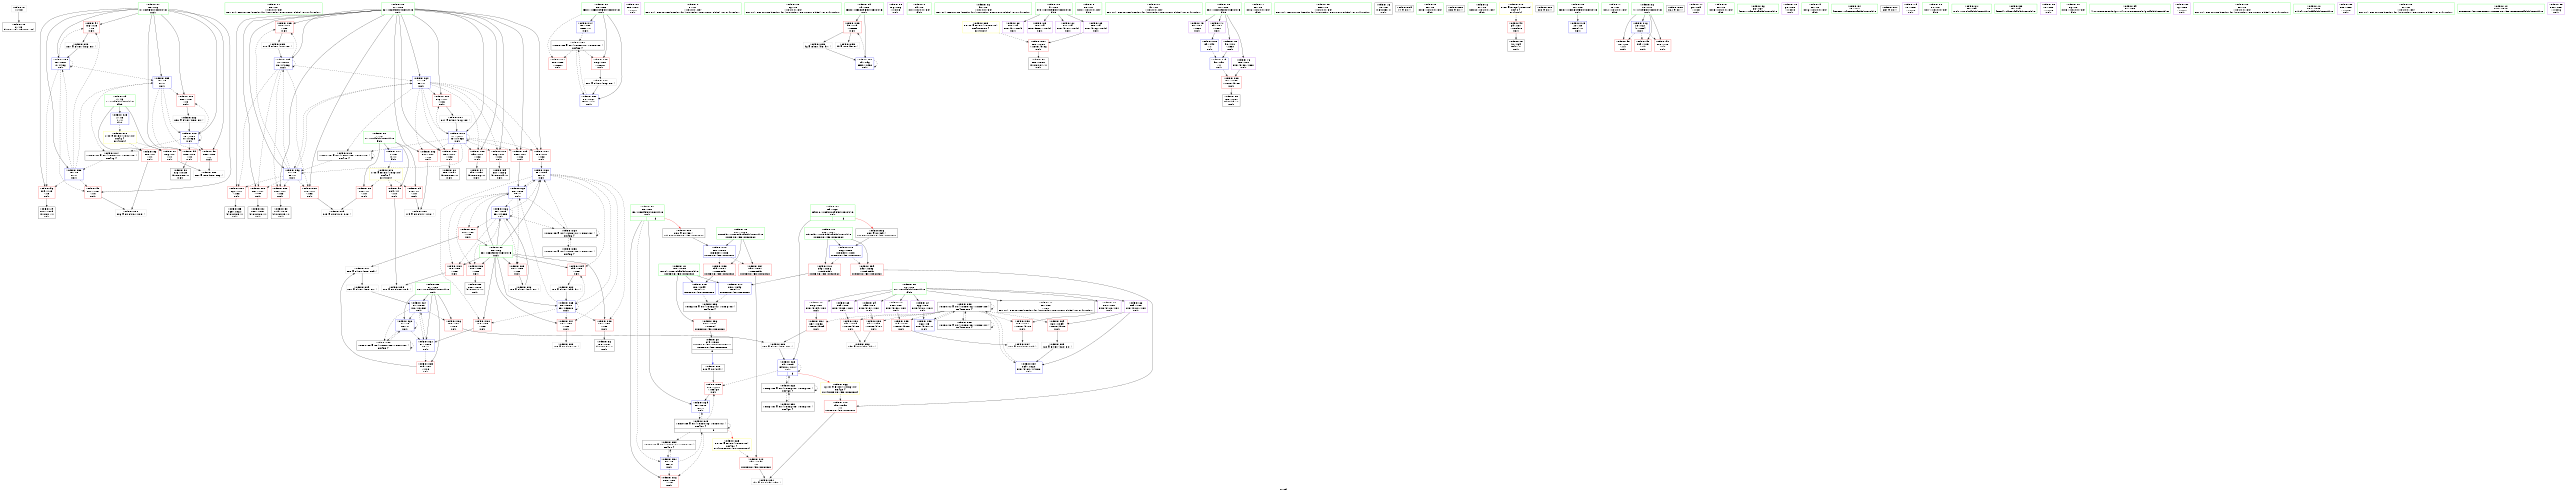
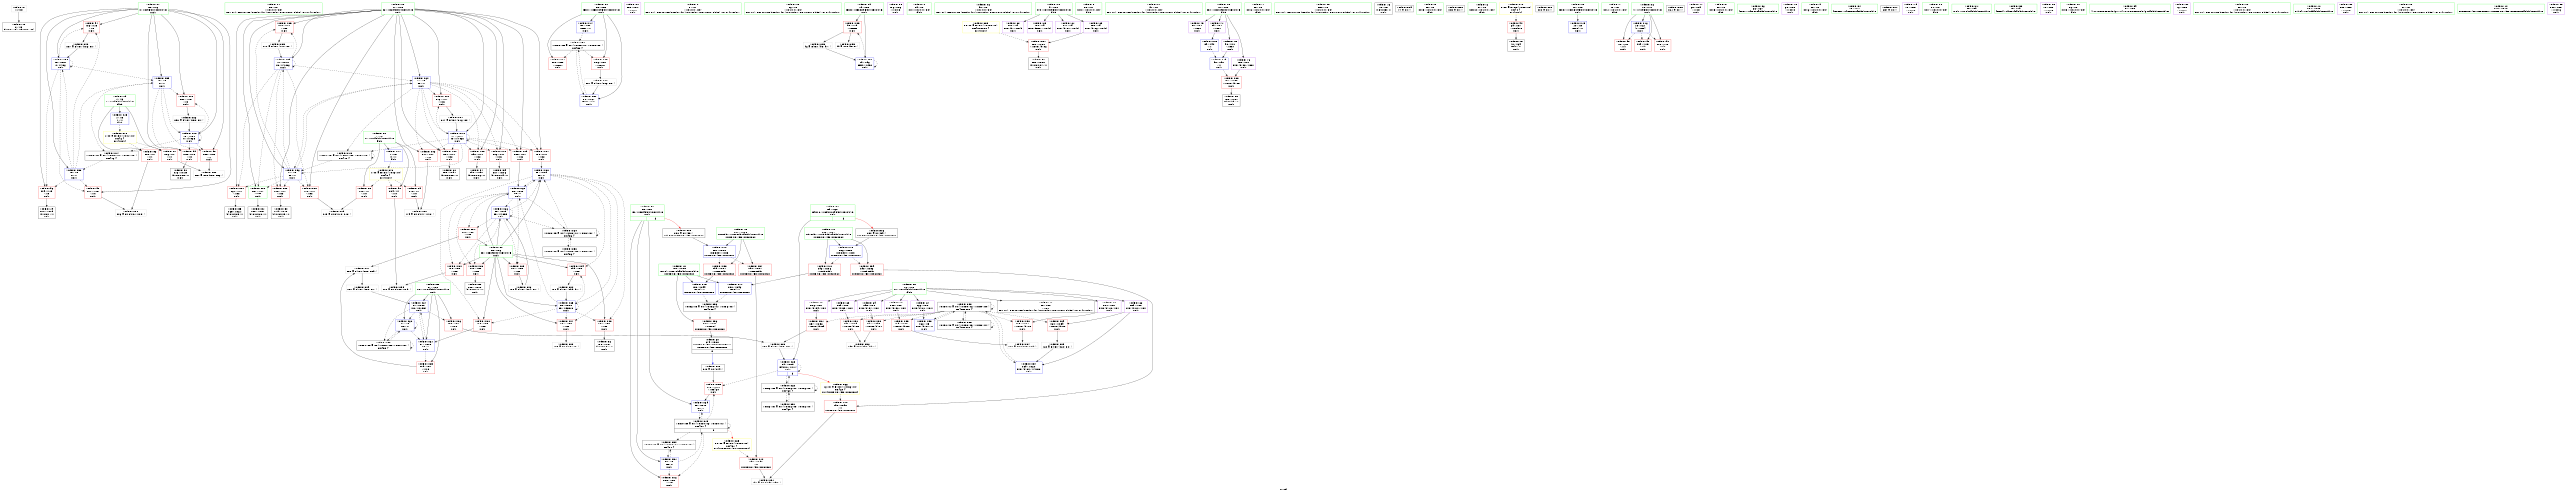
(556, 30) -> (556, 30)
(258, 192) -> (258, 192)
(638, 346) -> (638, 346)
